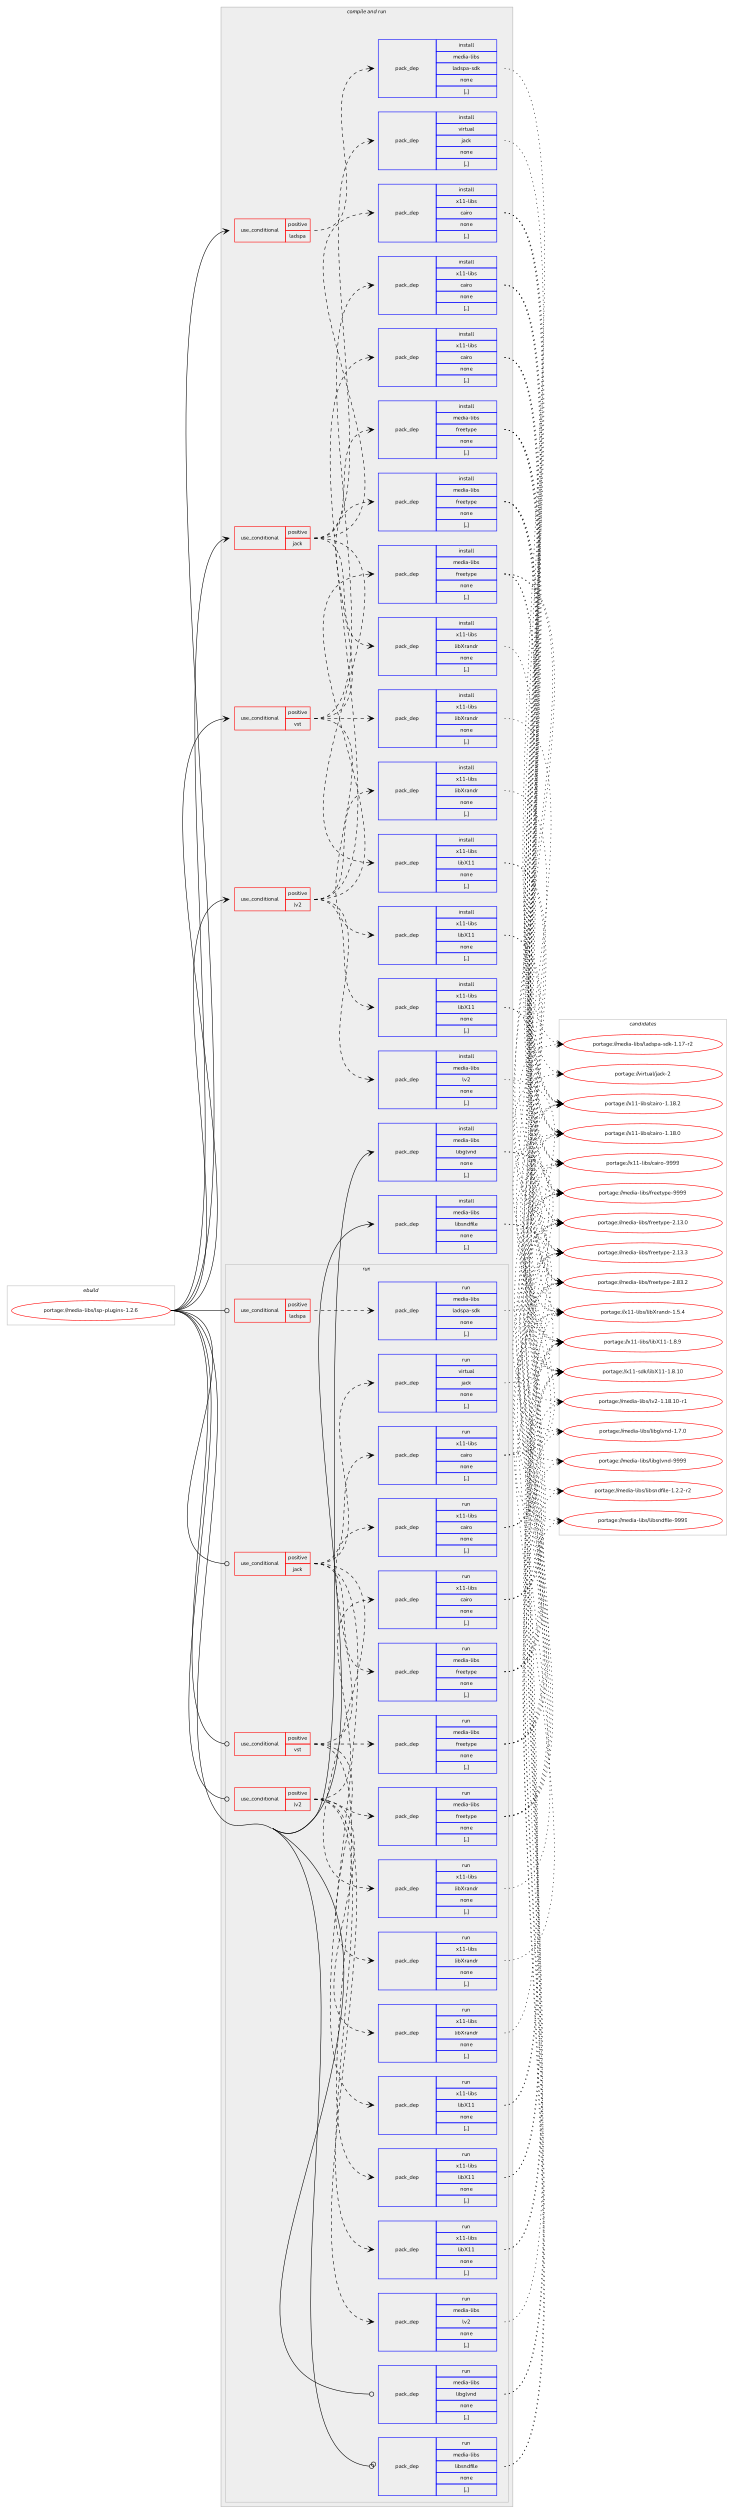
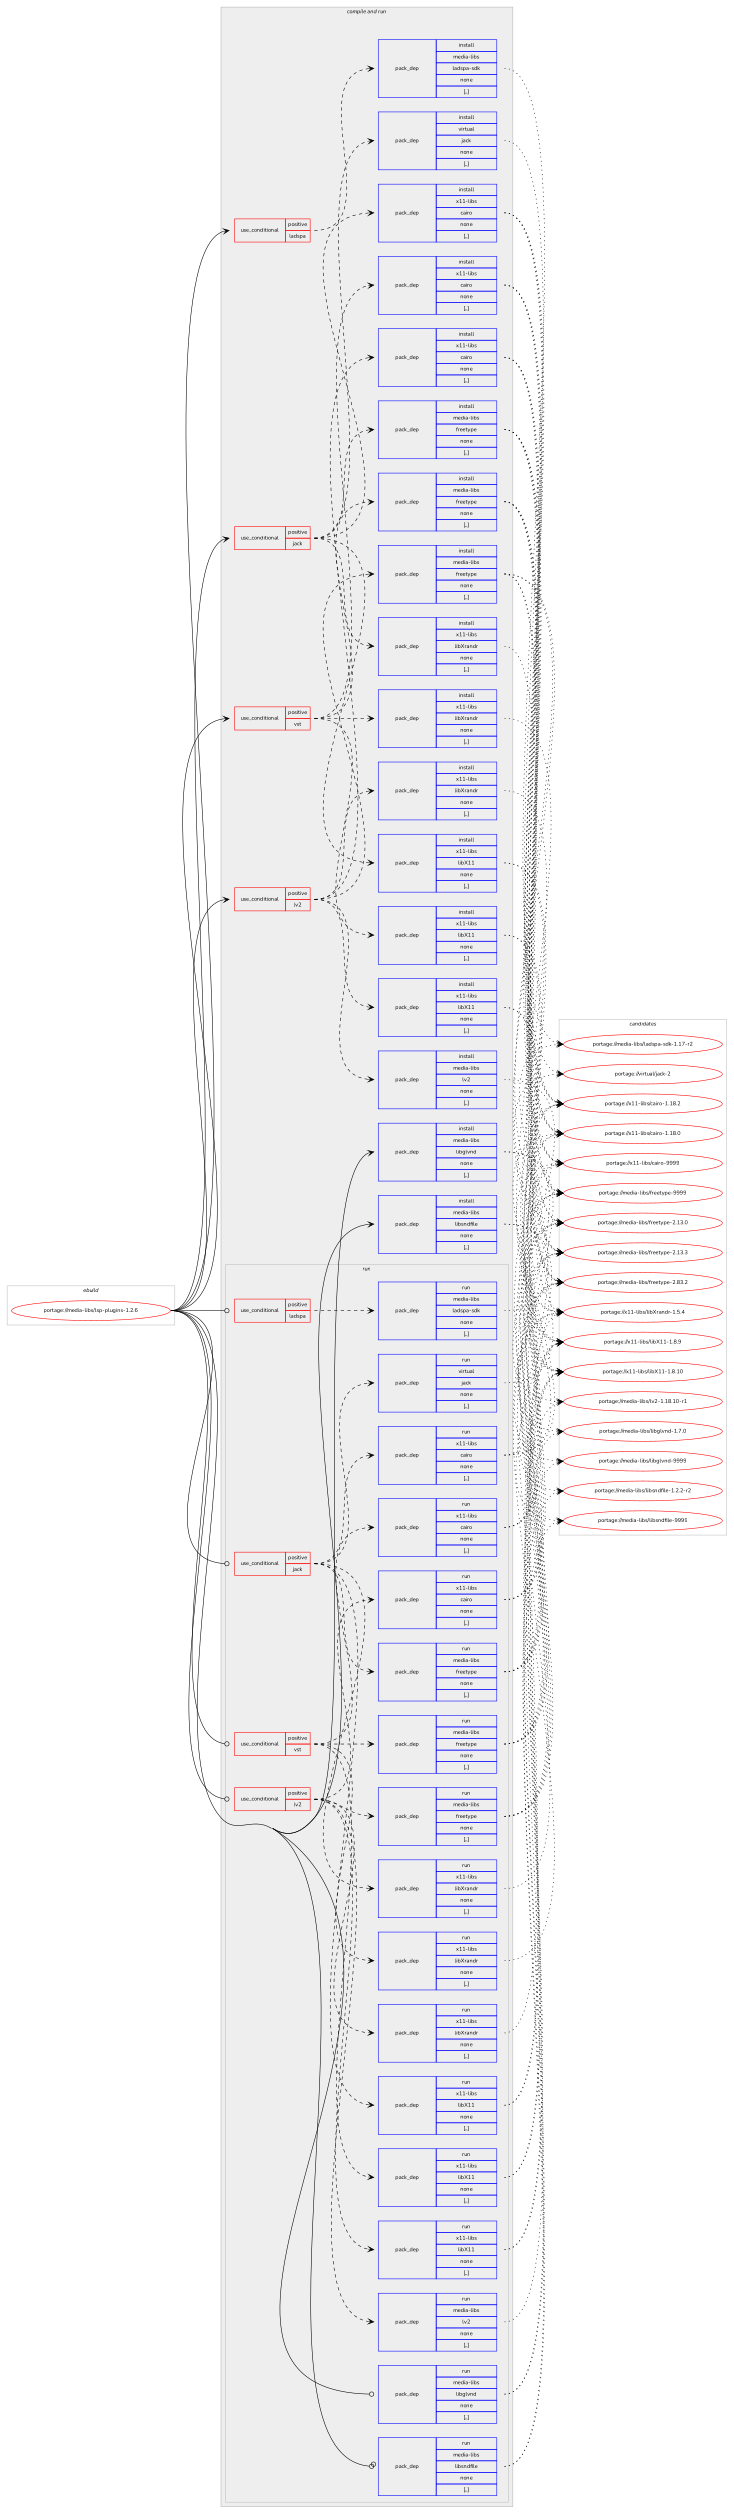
(643, 1372) -> (643, 1372)
